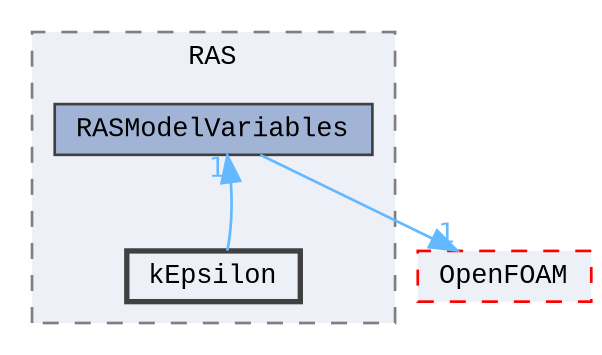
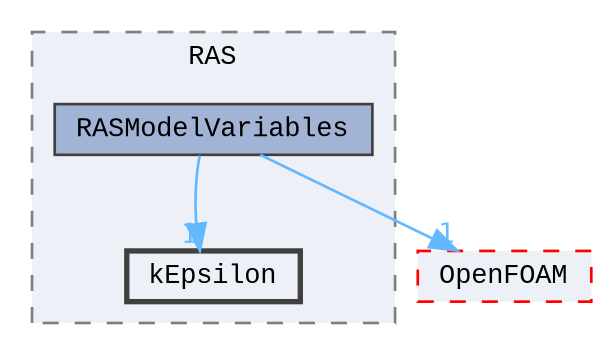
(231, 217) -> (196, 190)
